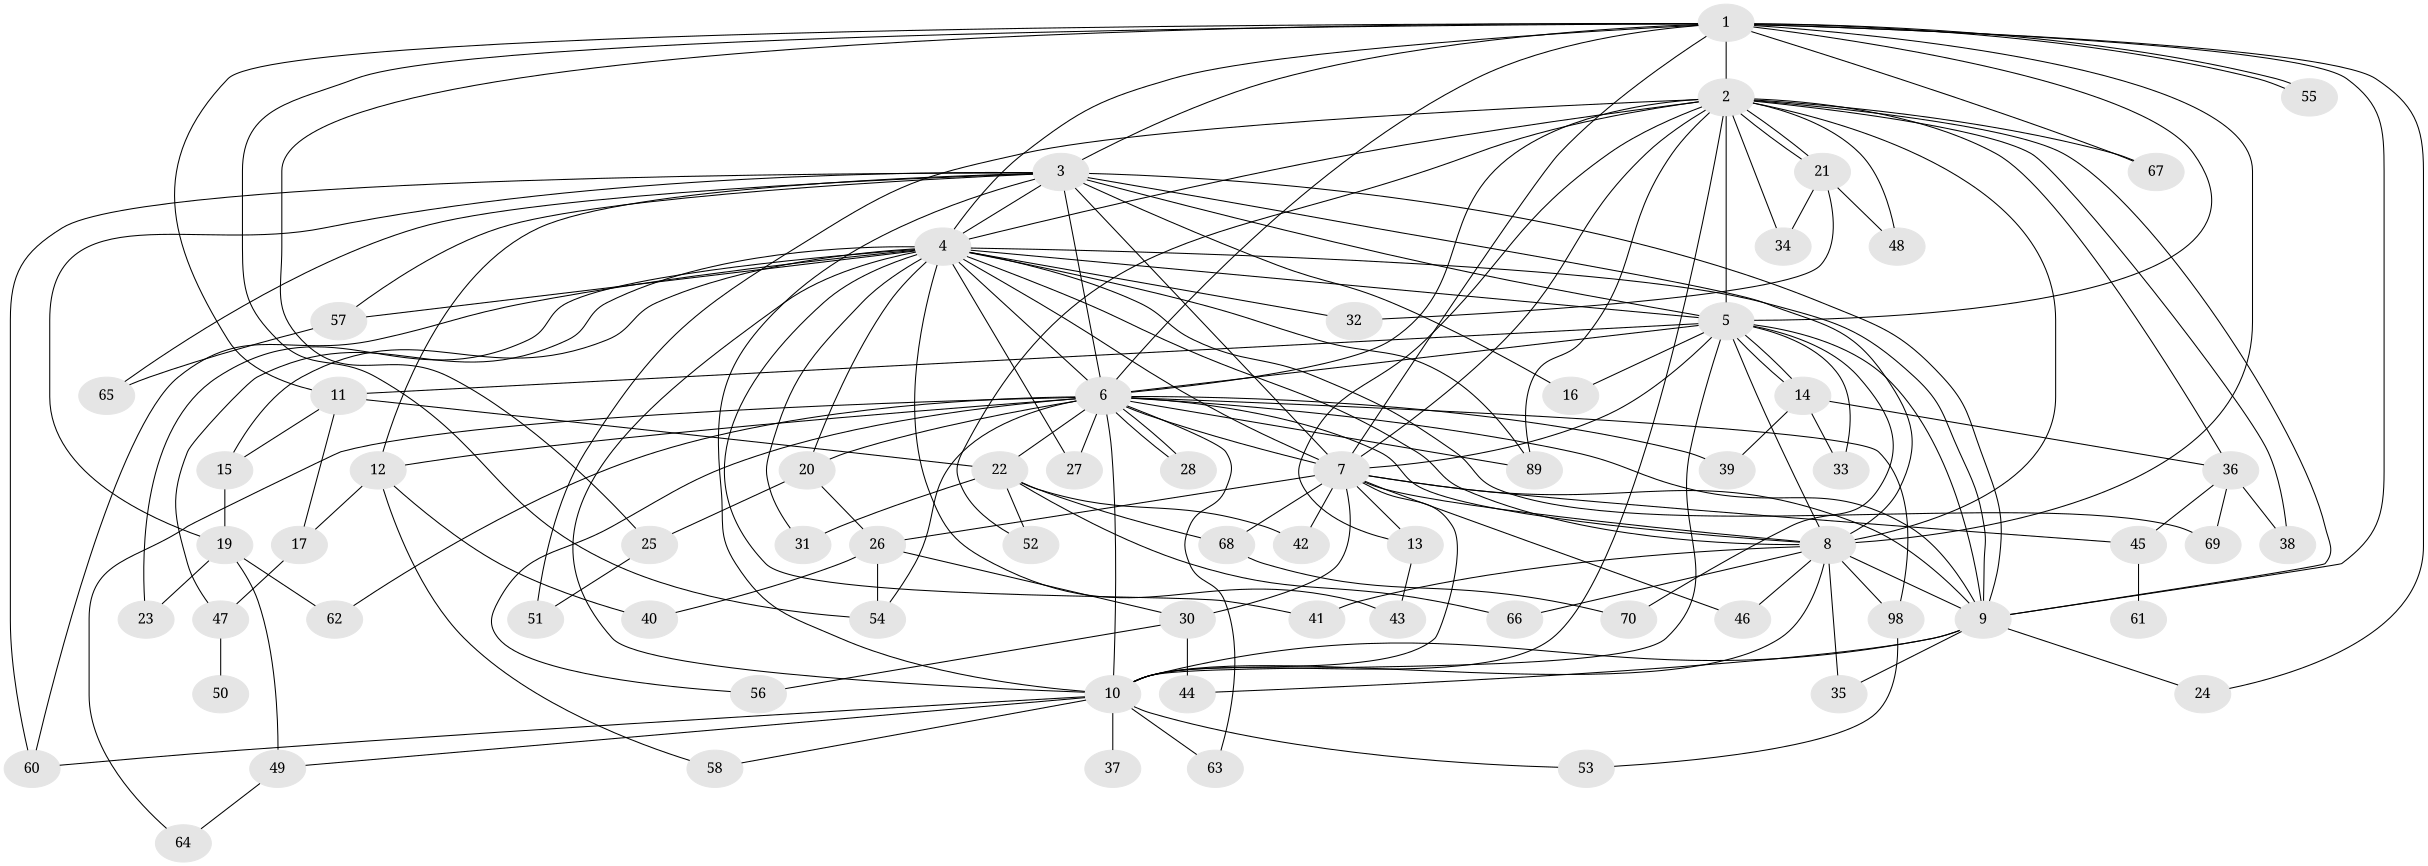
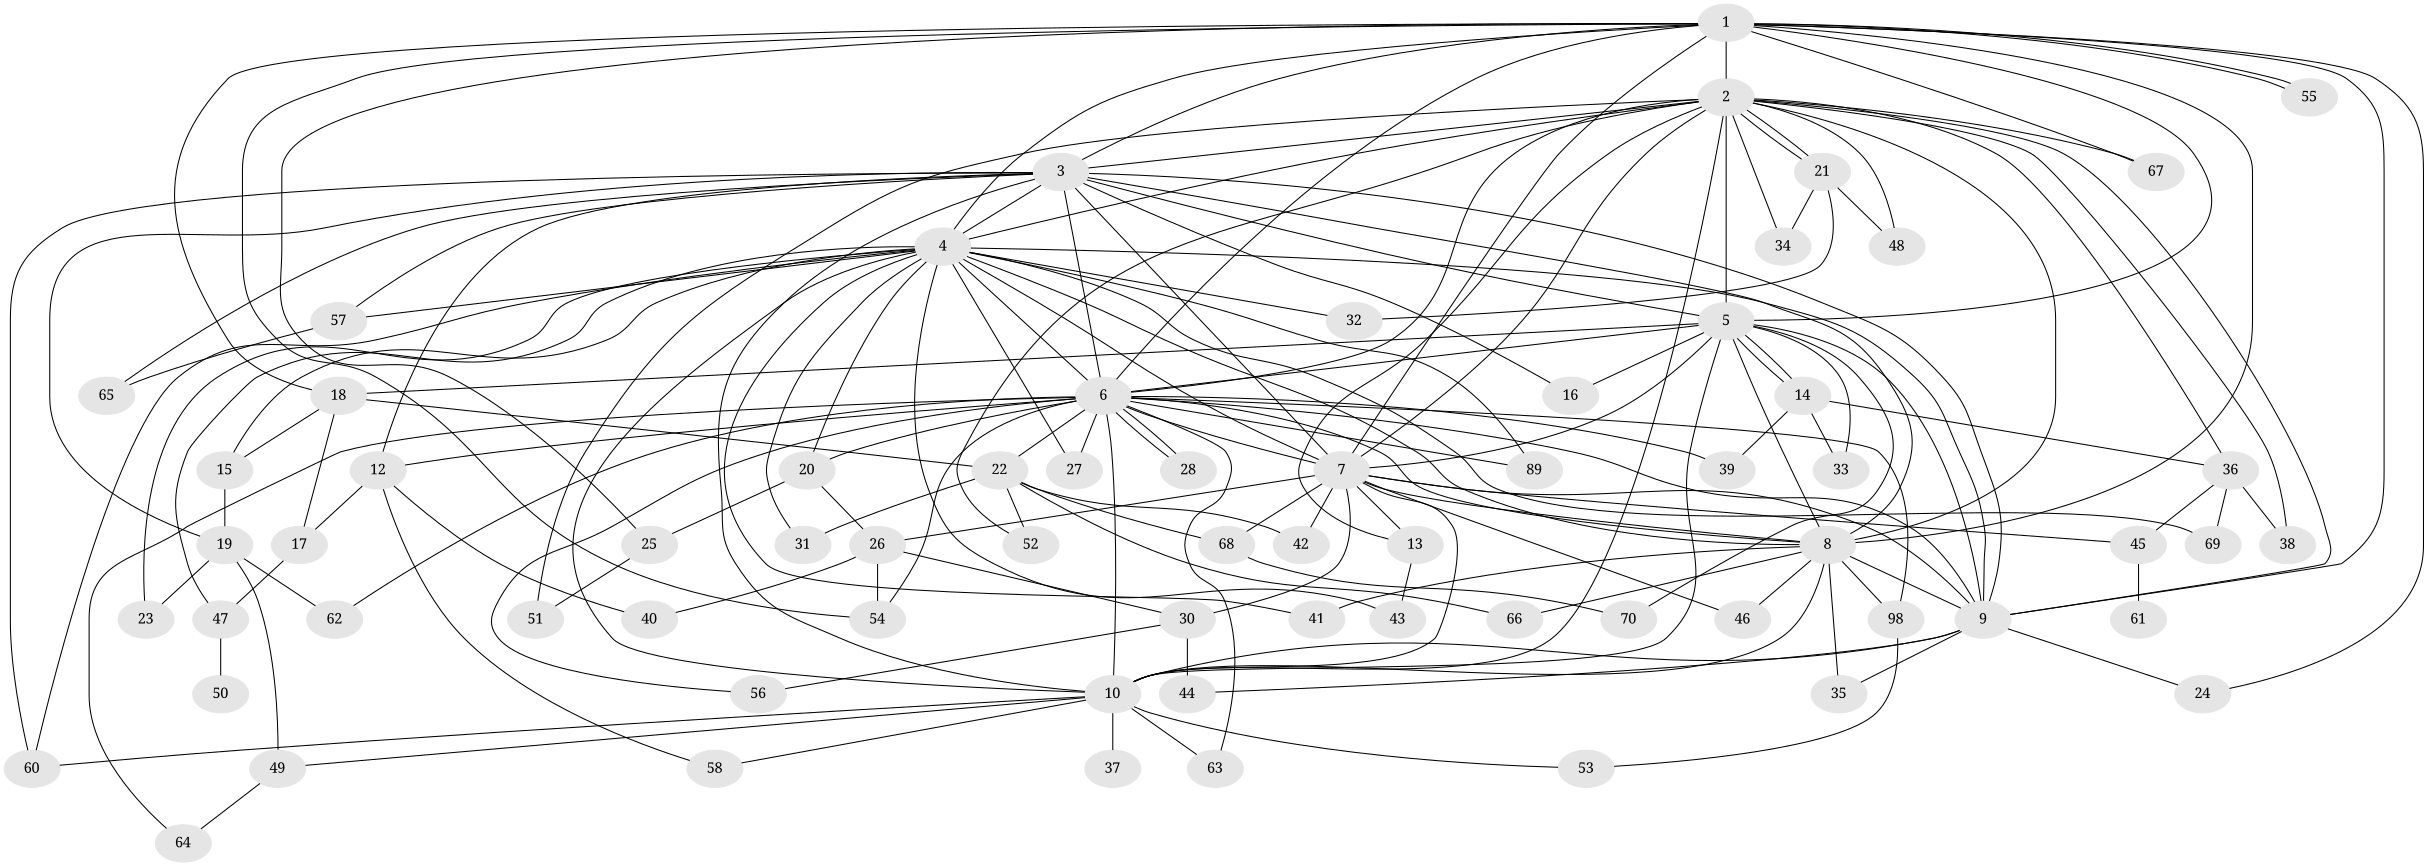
(1298, 281) -> none
(1616, 288) -> (1409, 133)
(339, 396) -> (339, 396)
